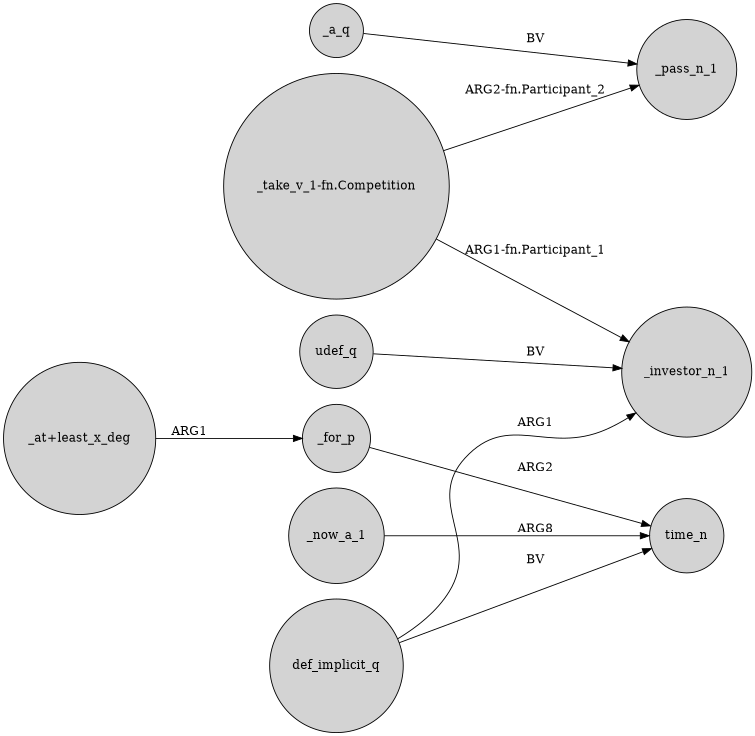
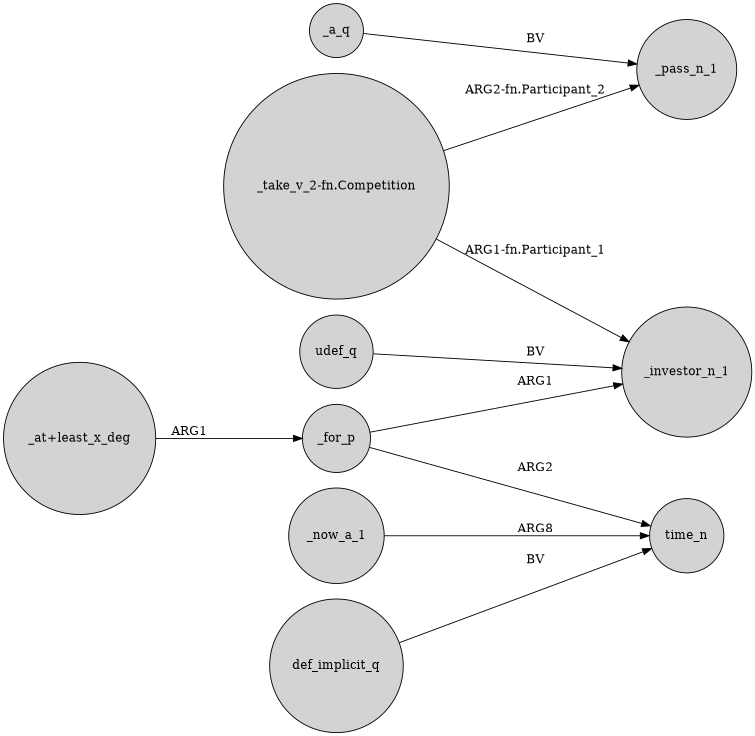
(336, 186) -> (336, 186)
(452, 482) -> (492, 409)
